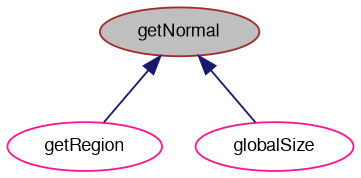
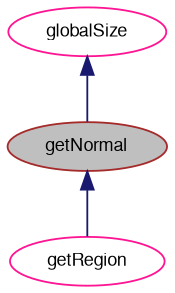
(233, 96) -> (87, 99)
